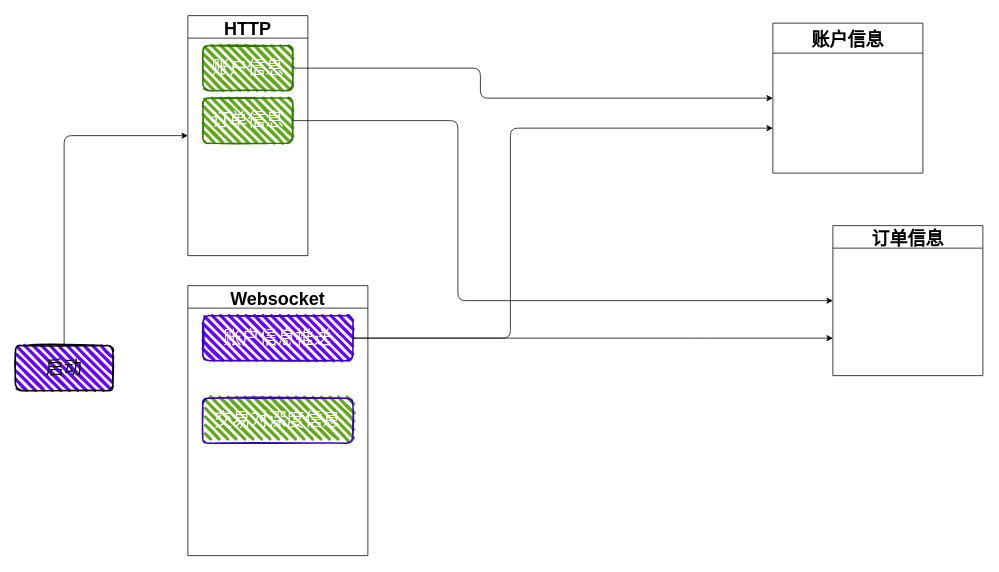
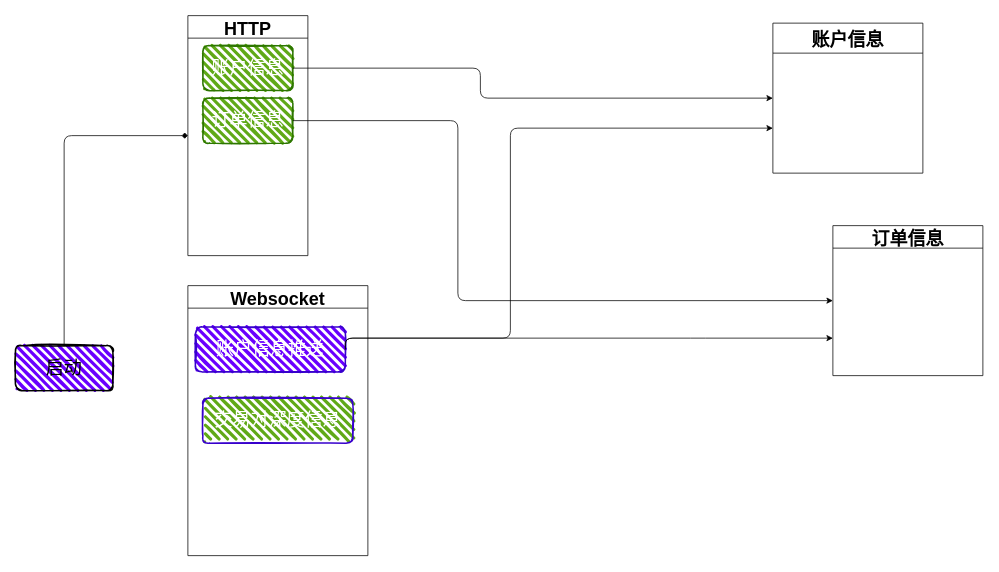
(181, 135) -> (181, 135)
(278, 338) -> (270, 349)
